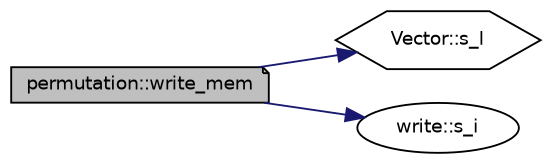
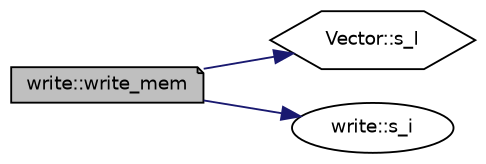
(140, 85) -> (107, 85)
